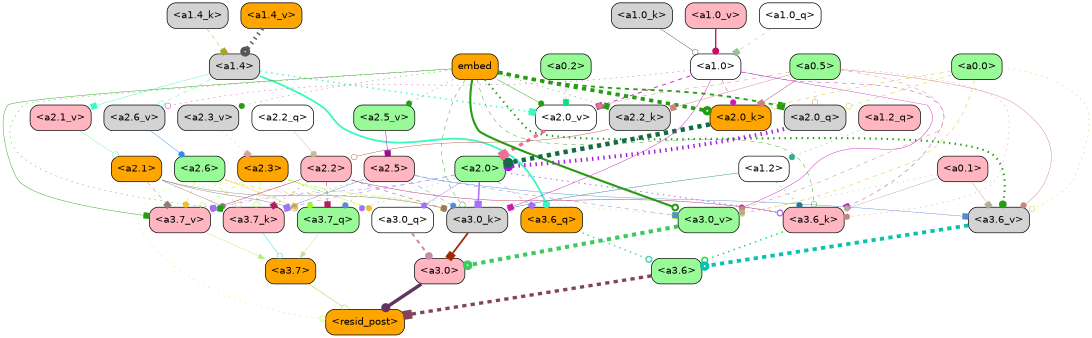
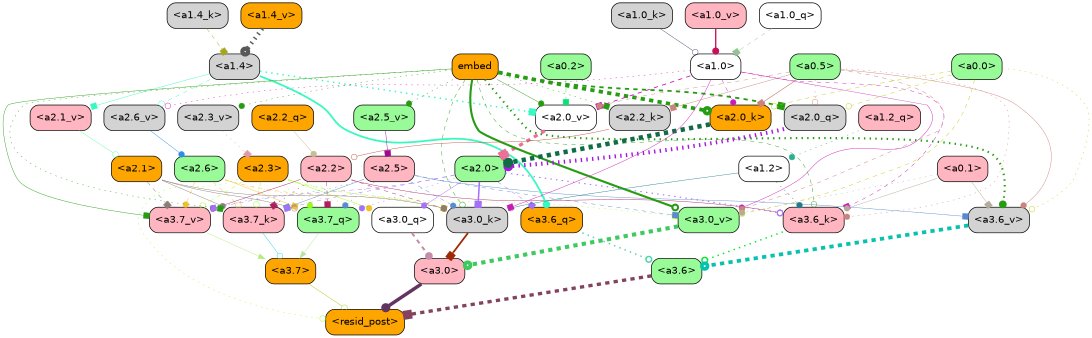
(283, 118) -> (283, 118)
